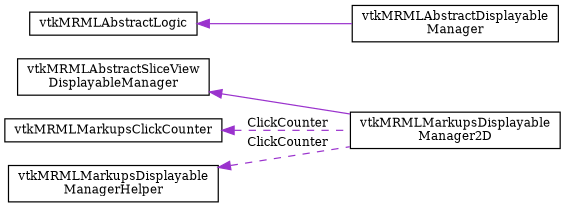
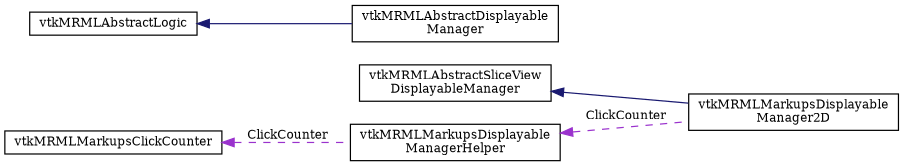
(281, 24) -> (281, 24)
(286, 104) -> (626, 98)
(292, 130) -> (292, 142)
